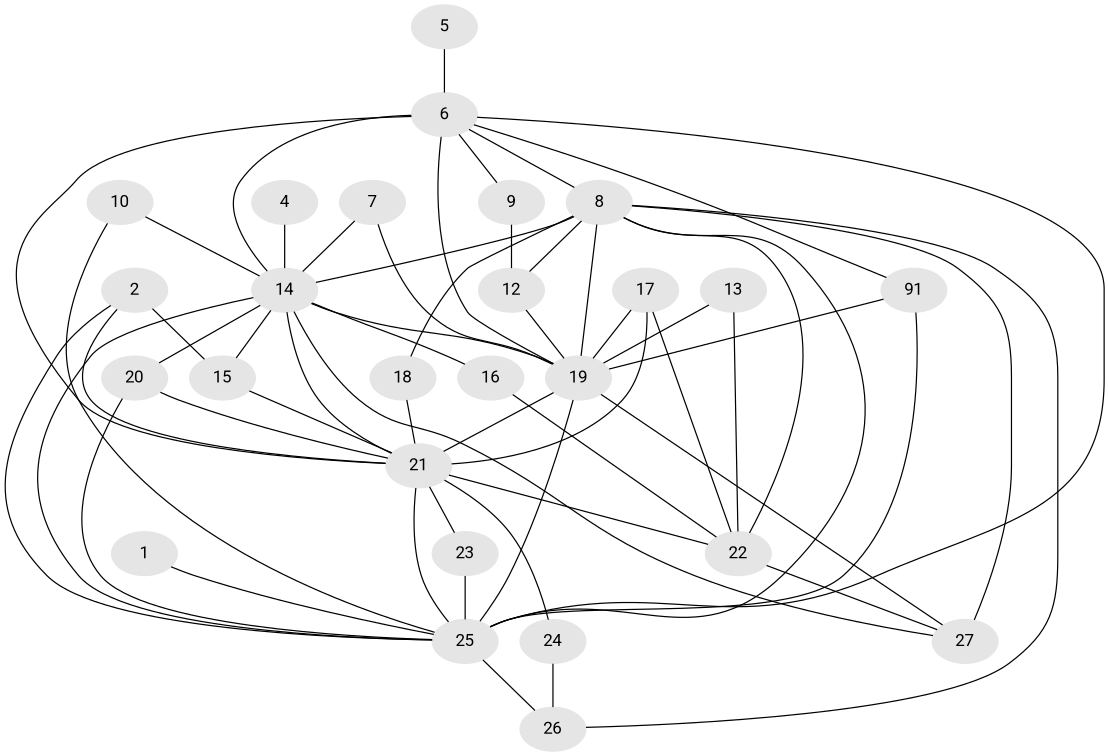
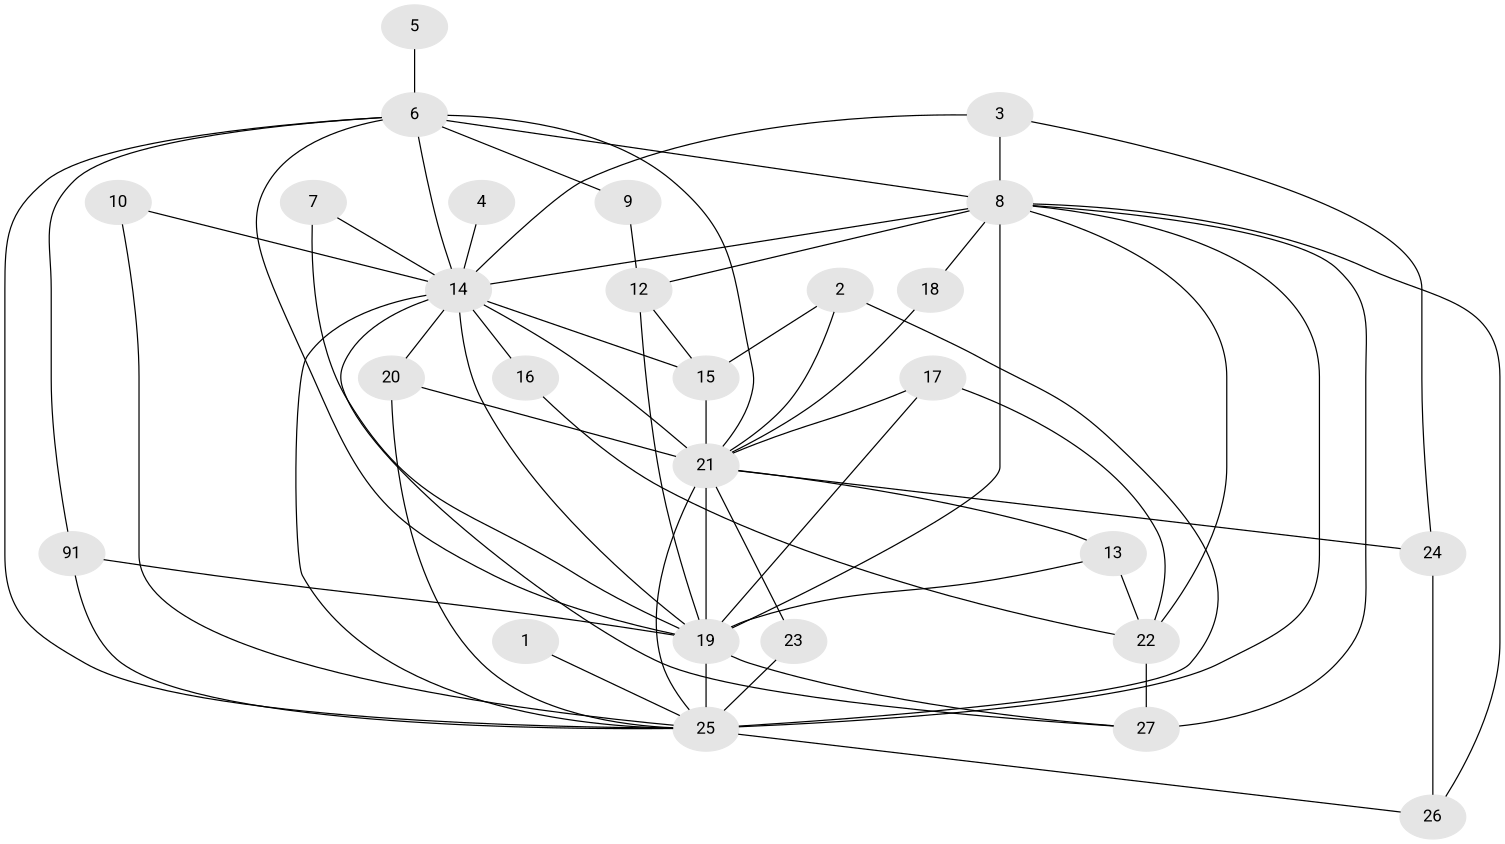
none -> (1000, 115)
none -> (673, 334)
(591, 513) -> (941, 502)
